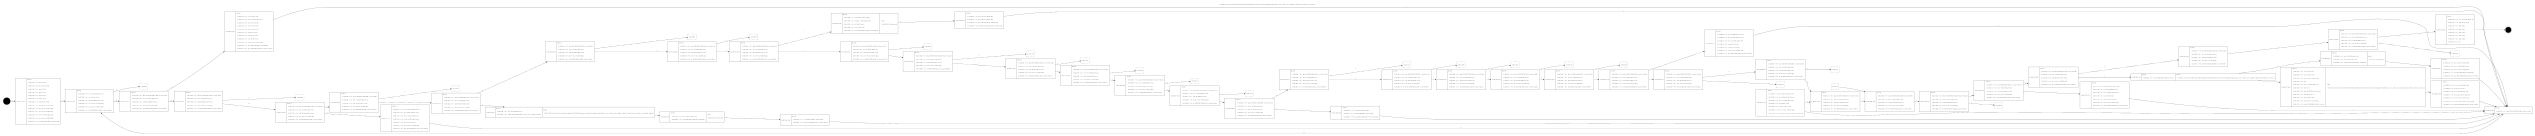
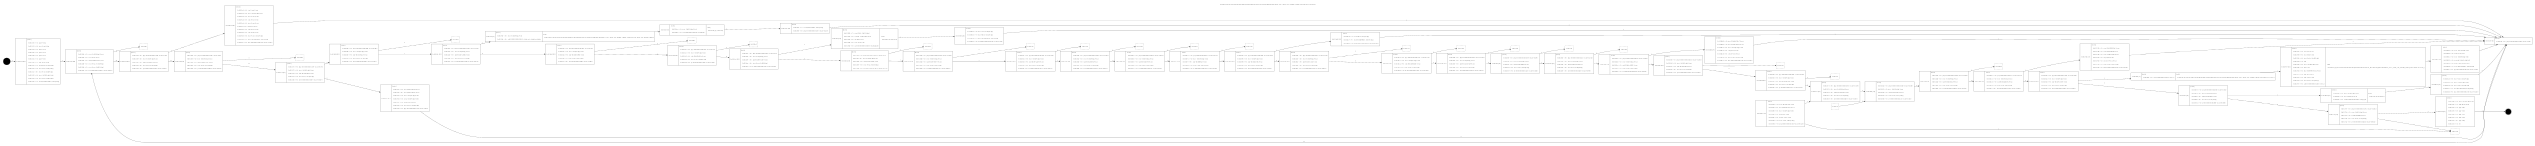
(2279, 67) -> (2273, 96)
(2144, 113) -> (2127, 130)
